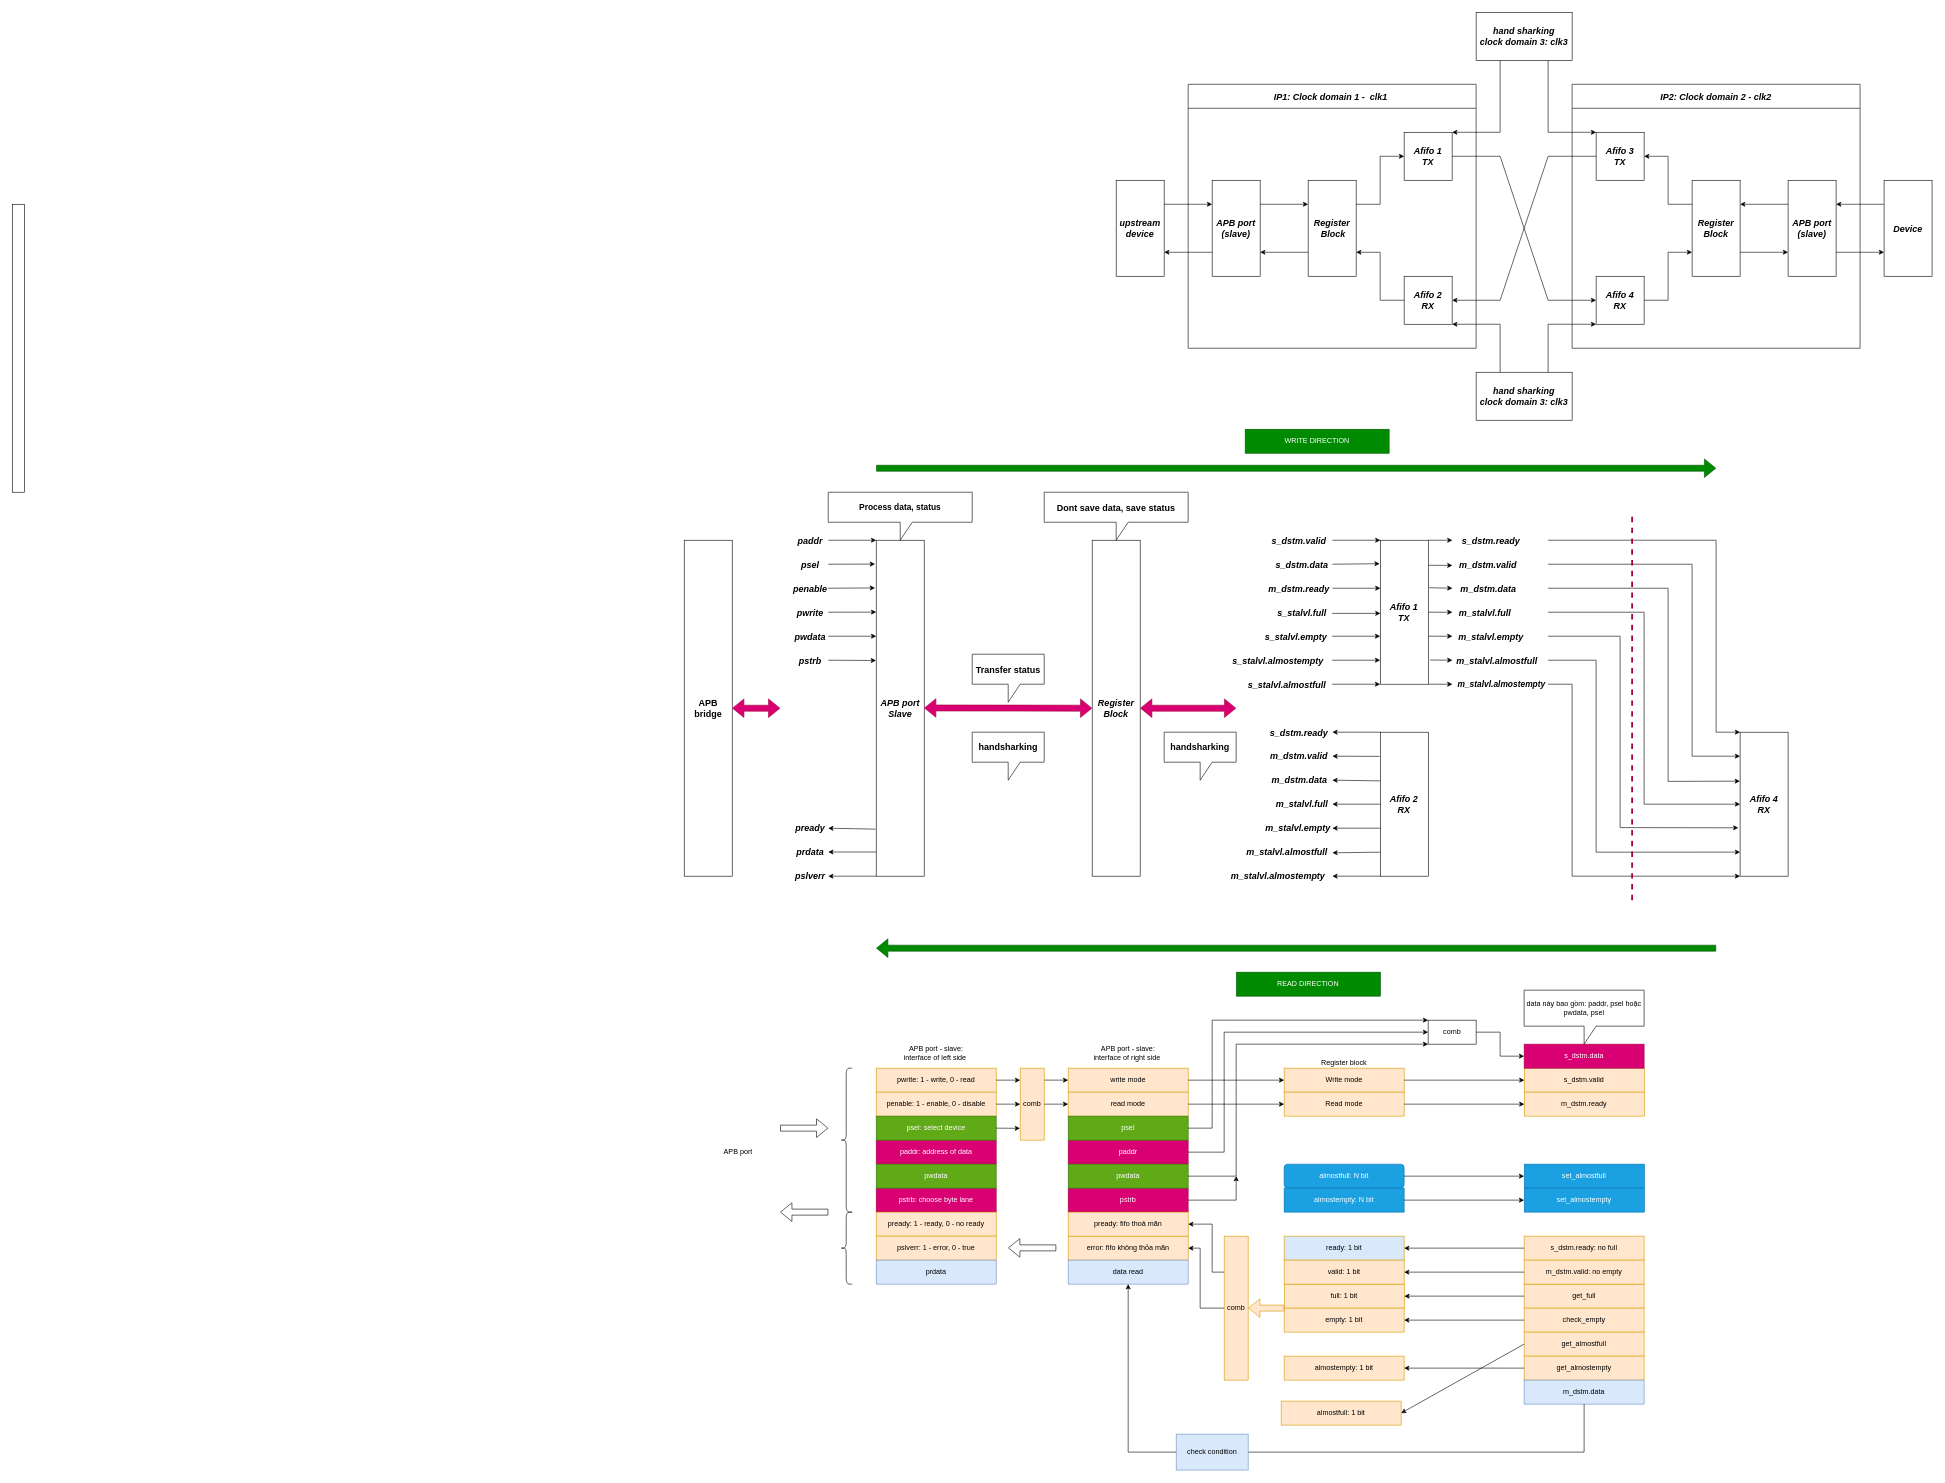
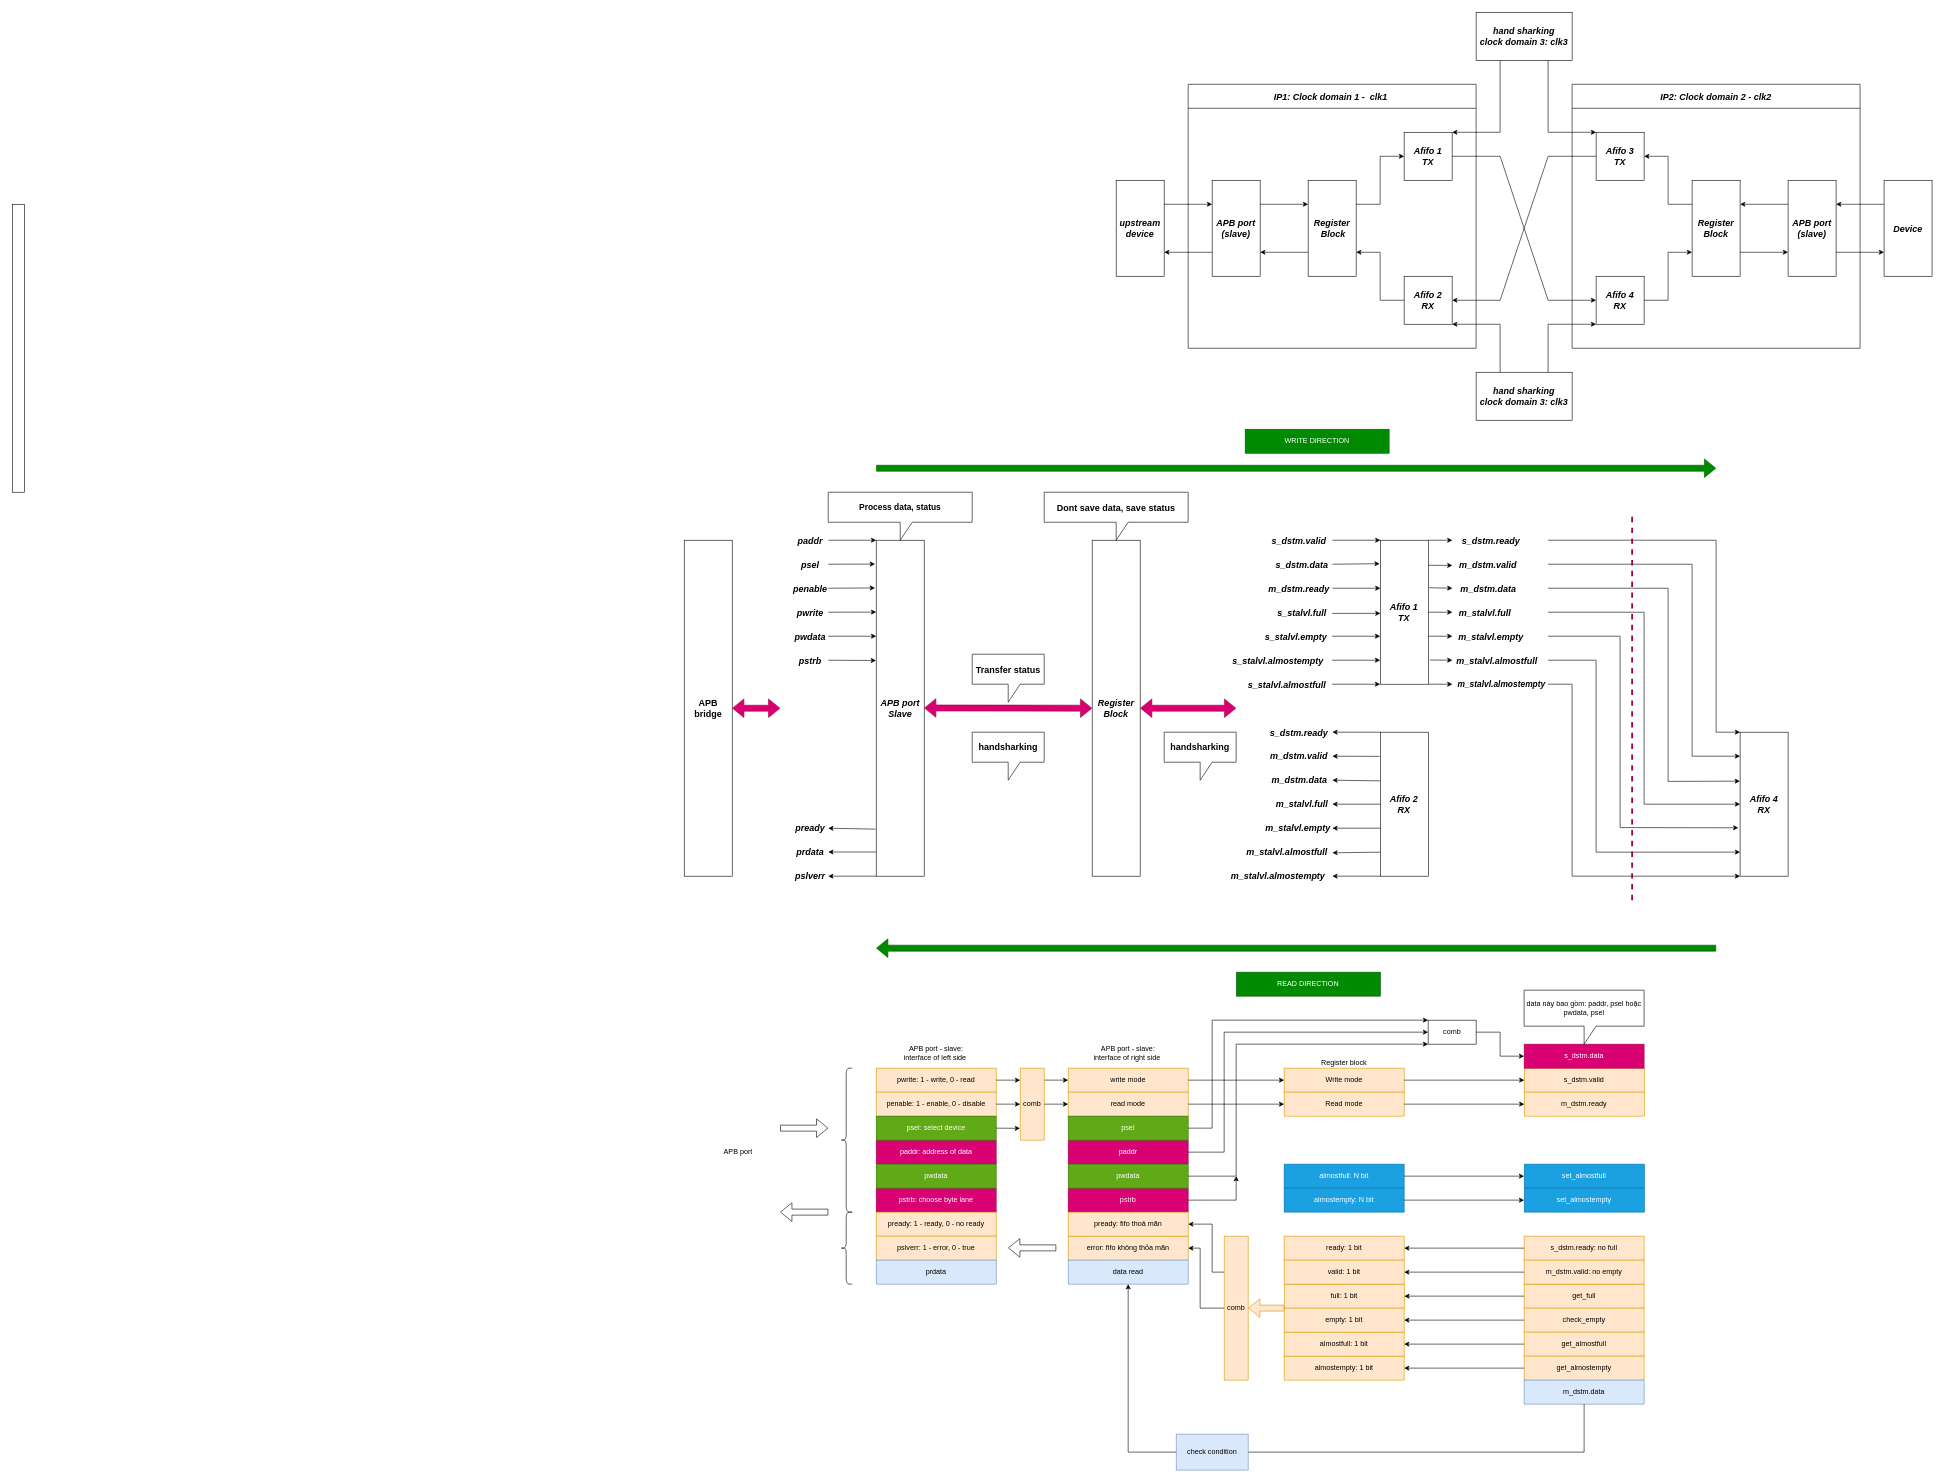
(1344, 1176) -> (1344, 1176)
(1344, 1248) -> (1344, 1248)
(1341, 1413) -> (1344, 1344)
